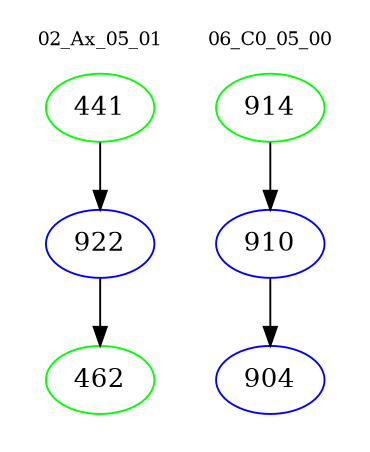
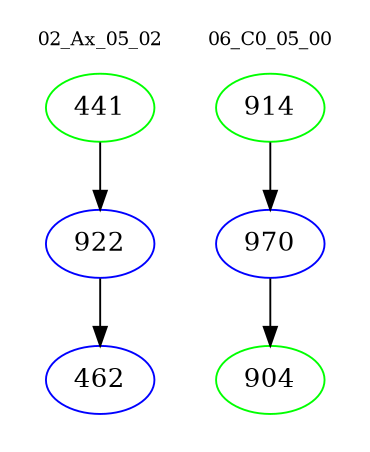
(100, 41) -> (100, 41)
(270, 244) -> (270, 244)
(100, 380) -> (100, 380)
(270, 380) -> (270, 380)
